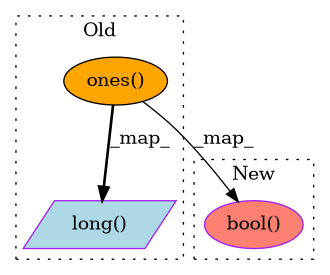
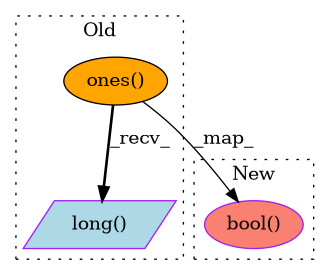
(140, 139) -> (140, 139)
